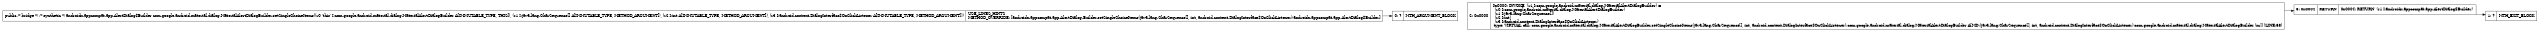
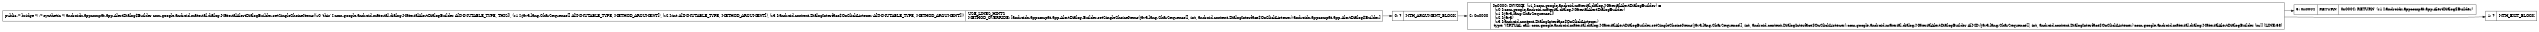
(2479, 14) -> (2384, 18)
none -> (1461, 16)
(1502, 18) -> (1503, 18)
